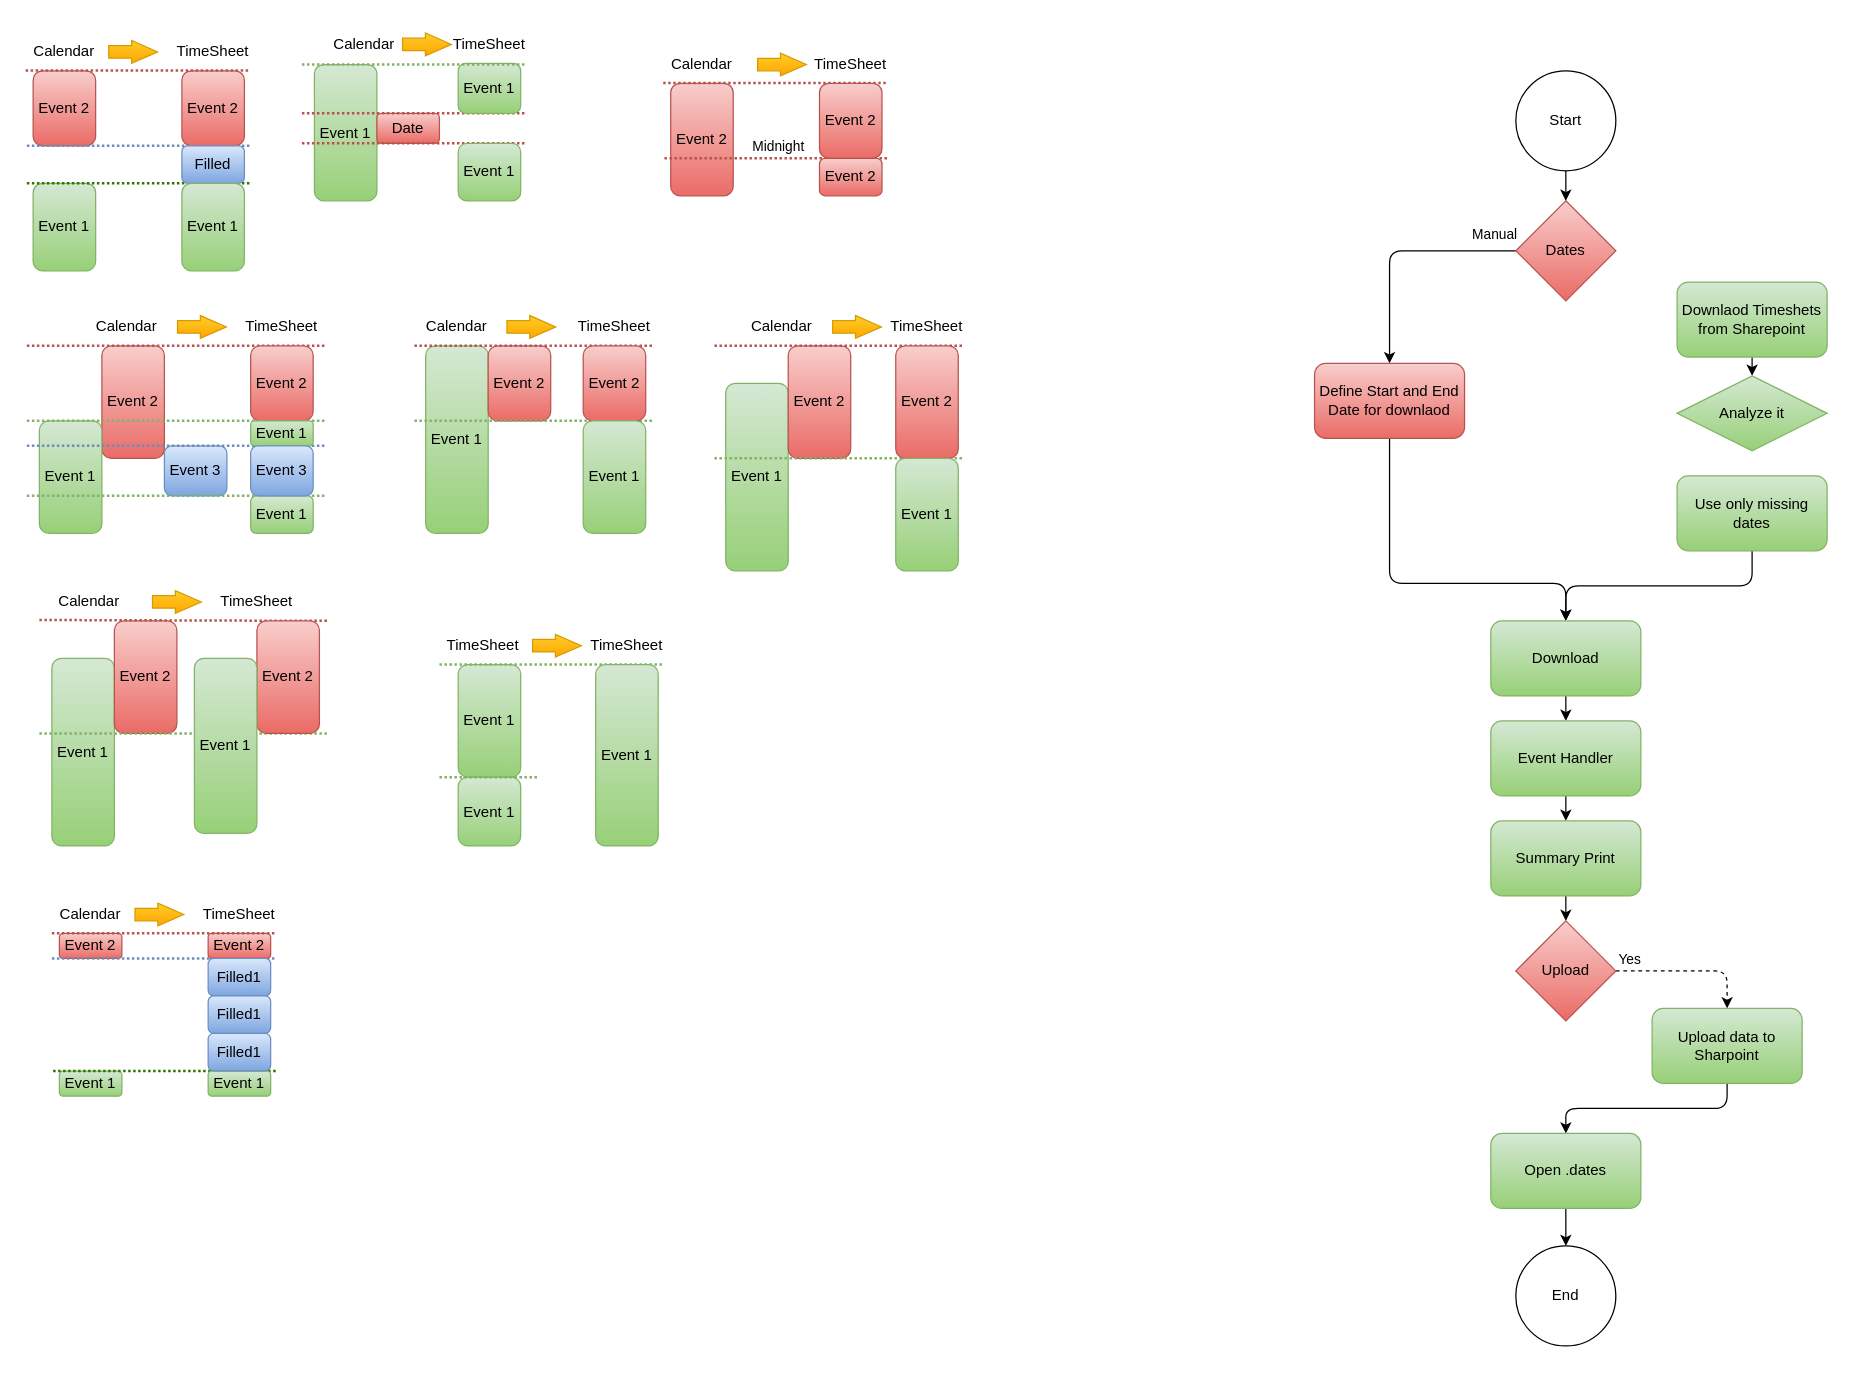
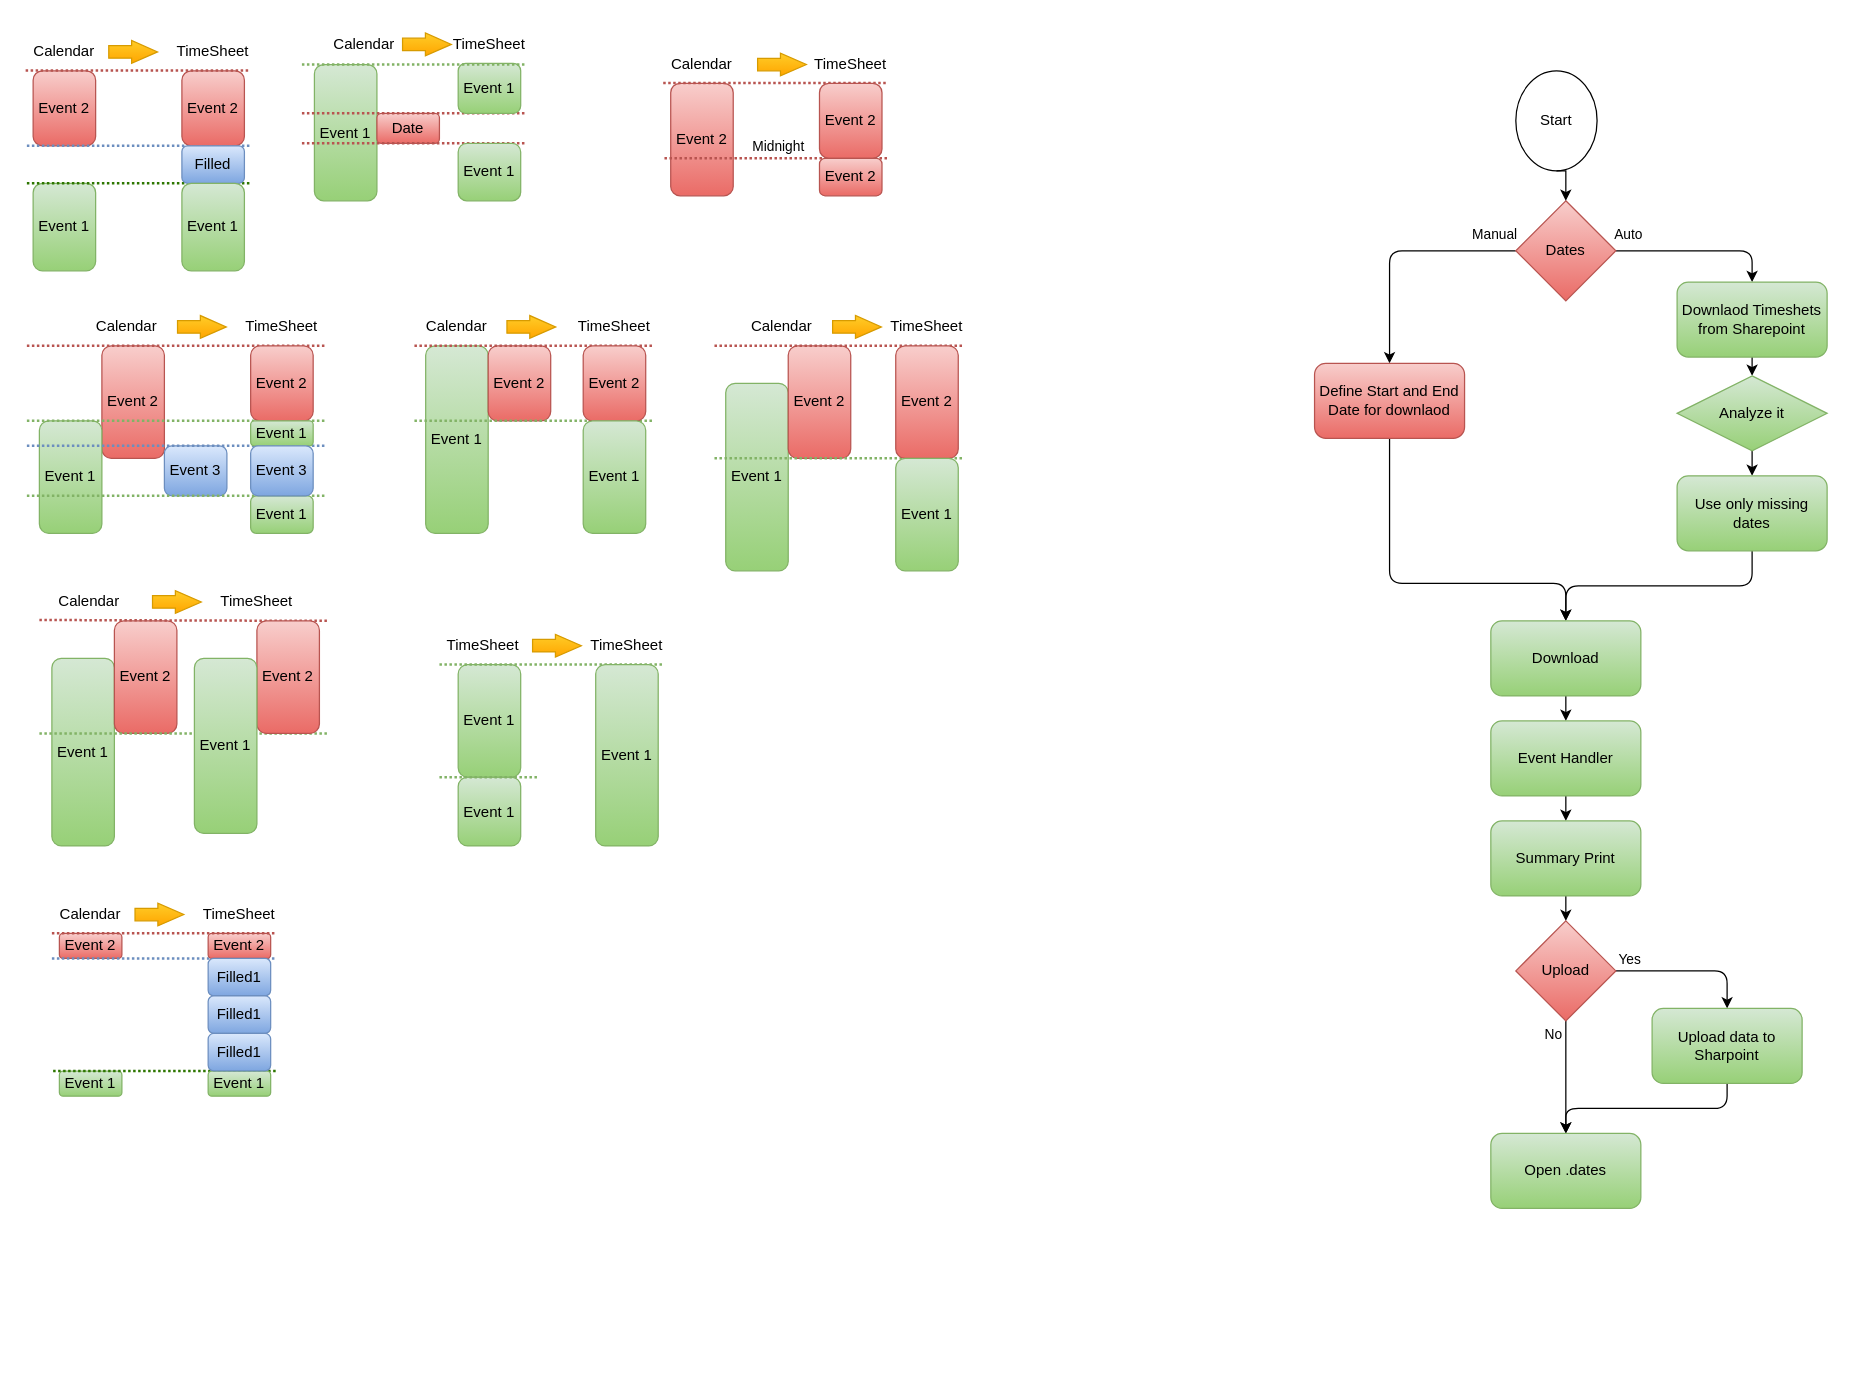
(1566, 121) -> (1556, 121)
none -> (1690, 251)
none -> (1752, 459)
(1681, 971) -> (1681, 971)
none -> (1566, 1065)
(1566, 1222) -> none
(1566, 1296) -> none
